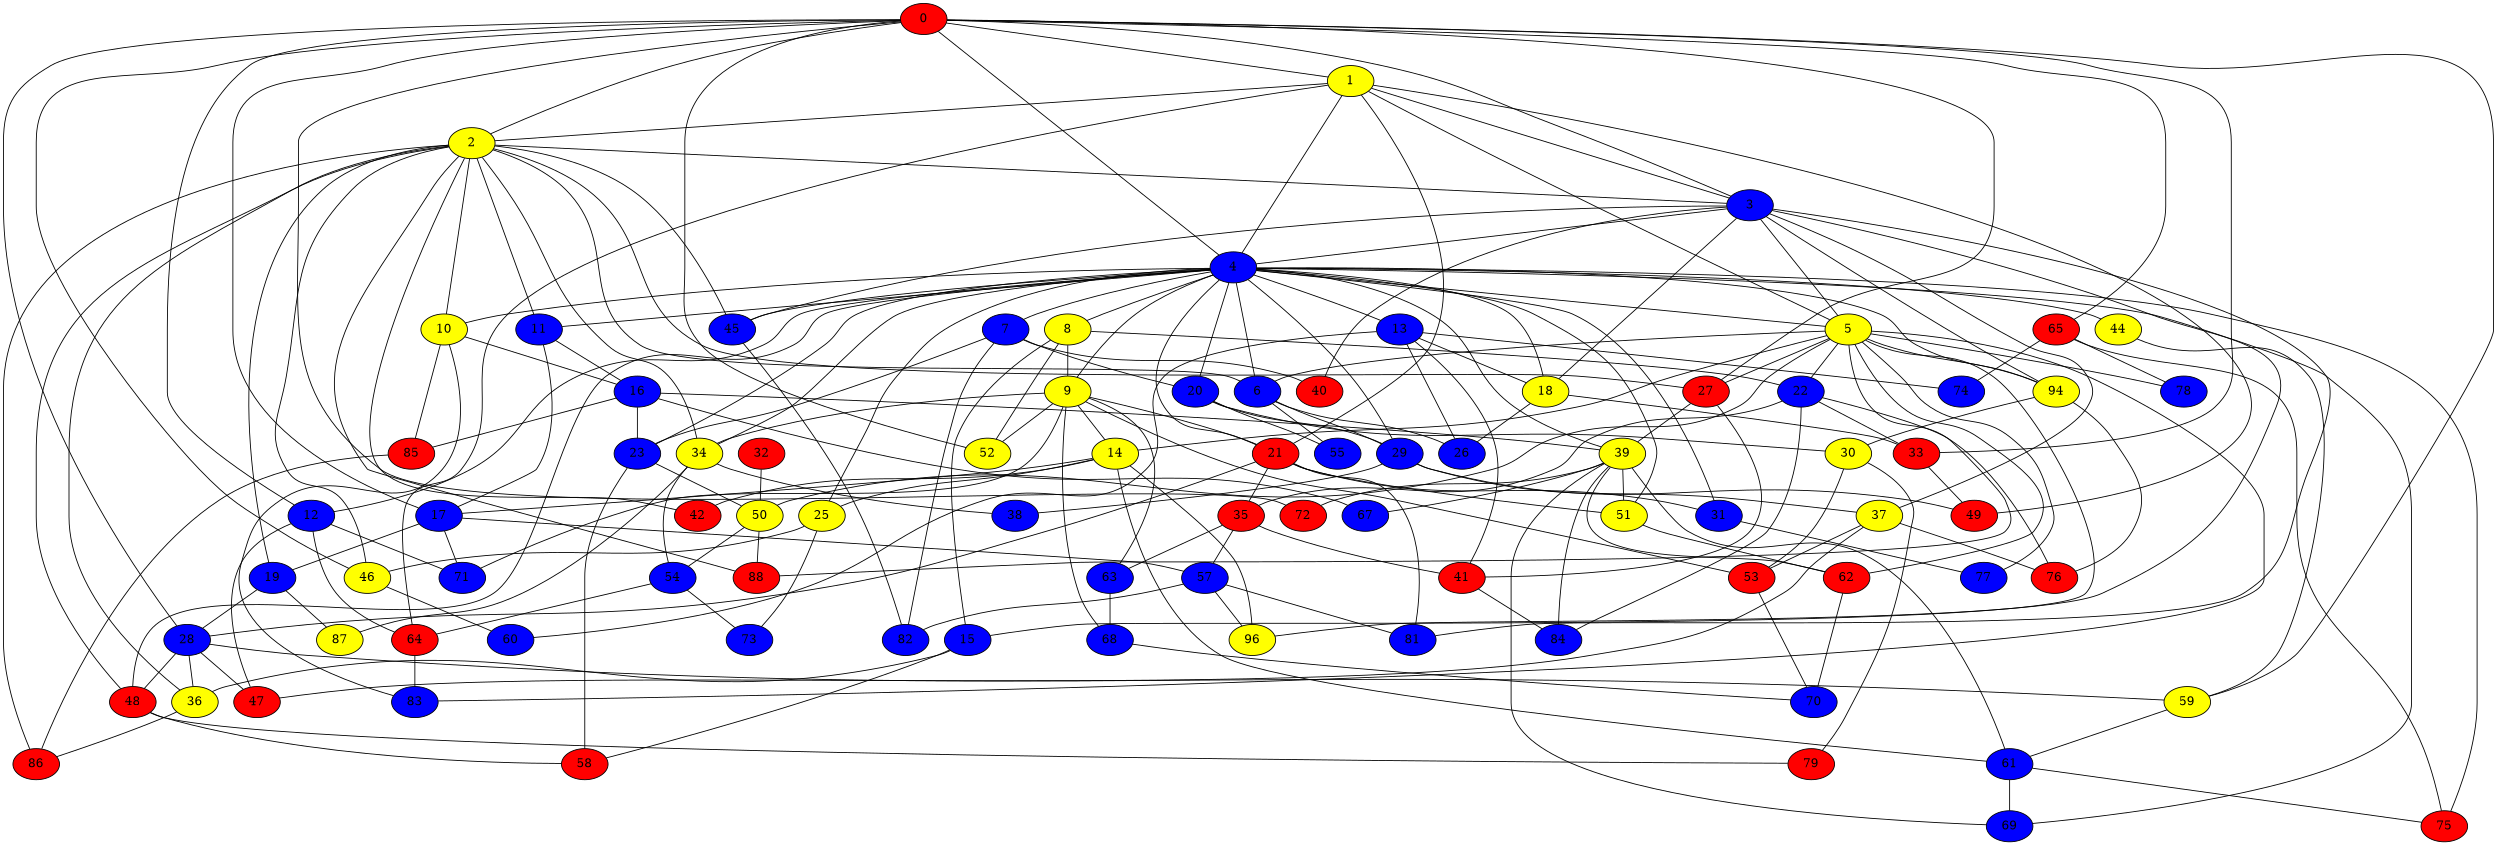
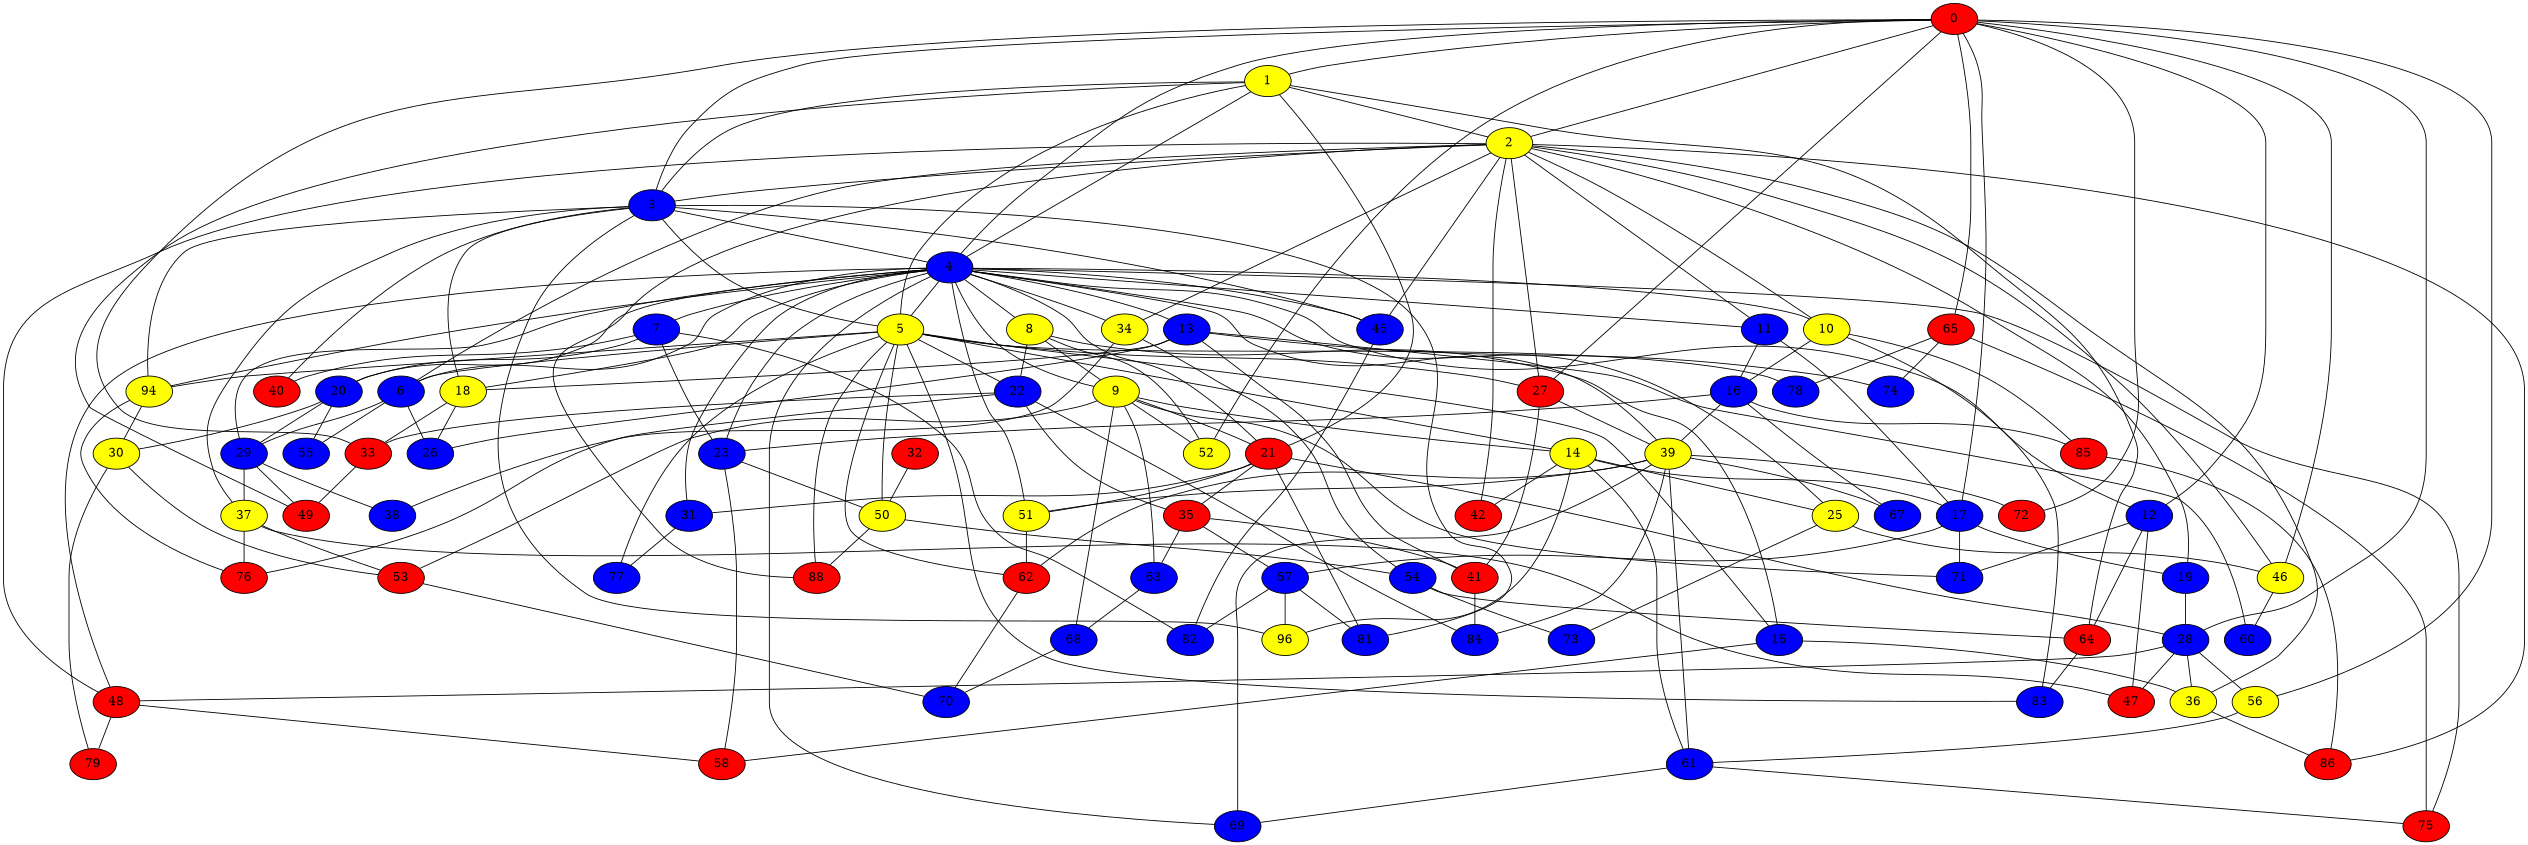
(2118, 329) -> none
(863, 410) -> none
(340, 640) -> none
(2187, 702) -> (2255, 702)
